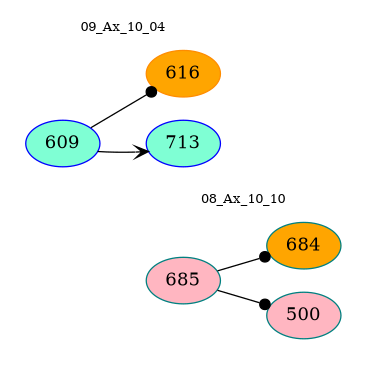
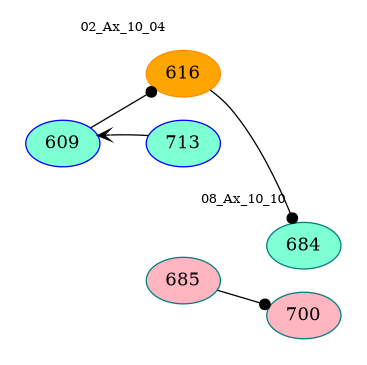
(123, 28) -> (123, 28)
(116, 152) -> (130, 135)
(304, 246) -> (304, 246)
(239, 265) -> (257, 147)
(304, 316) -> (304, 316)
